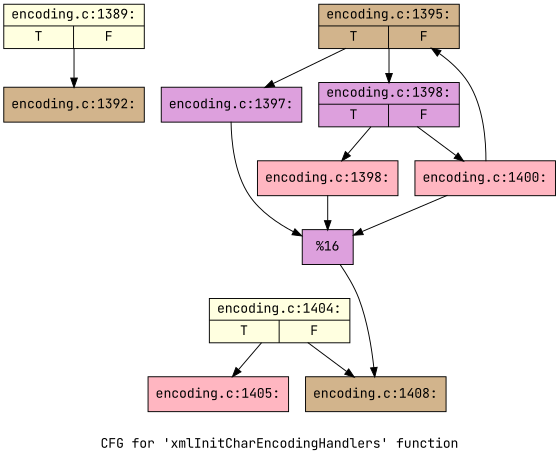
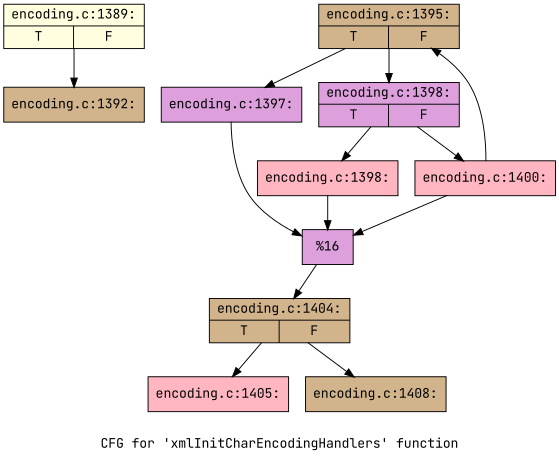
(364, 314) -> (308, 278)
(280, 321) -> (280, 321)
